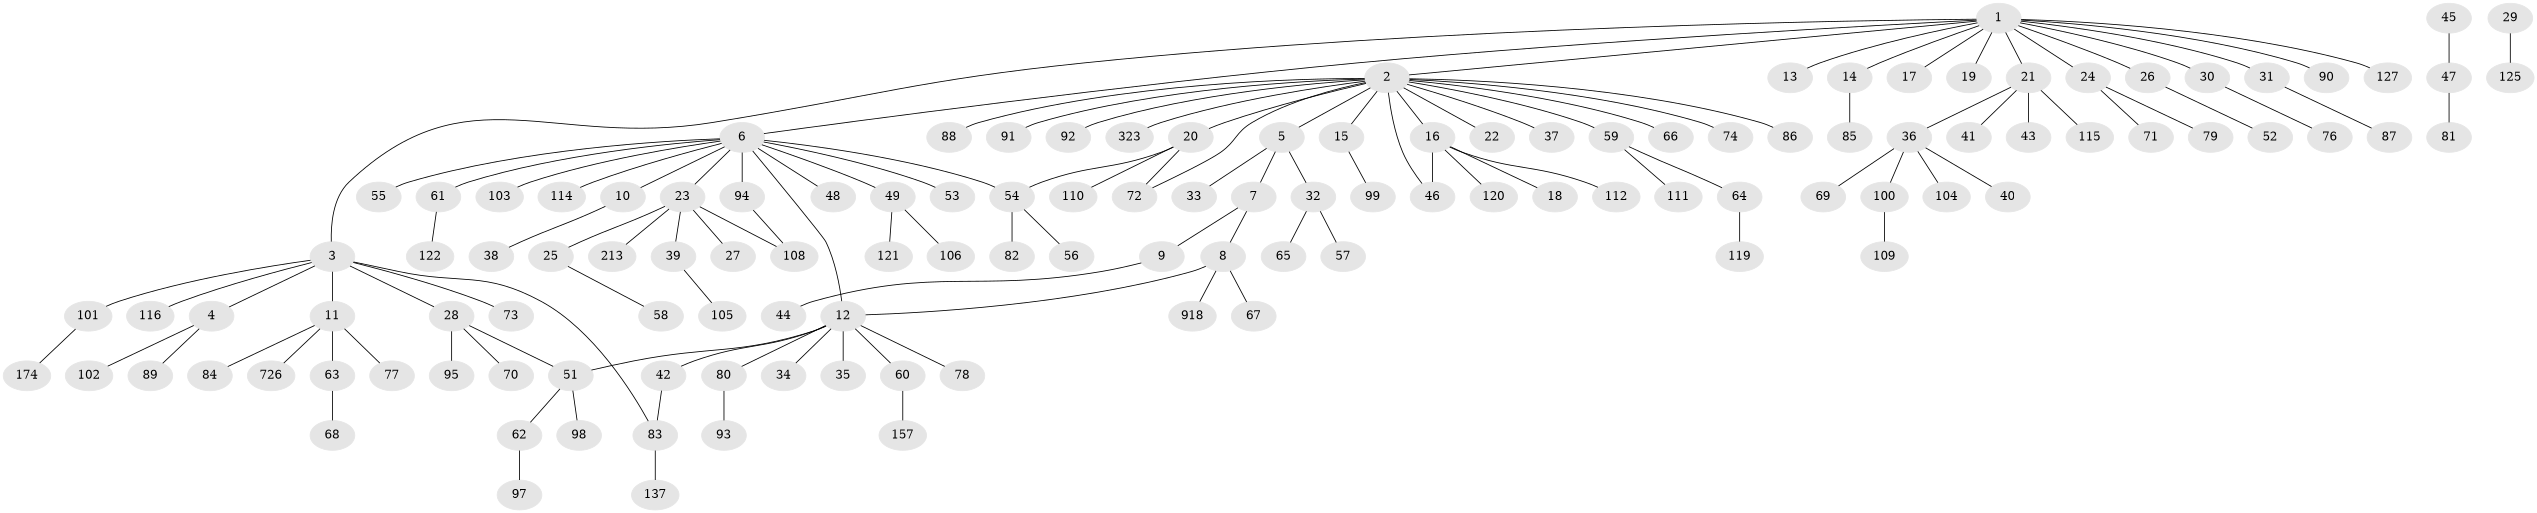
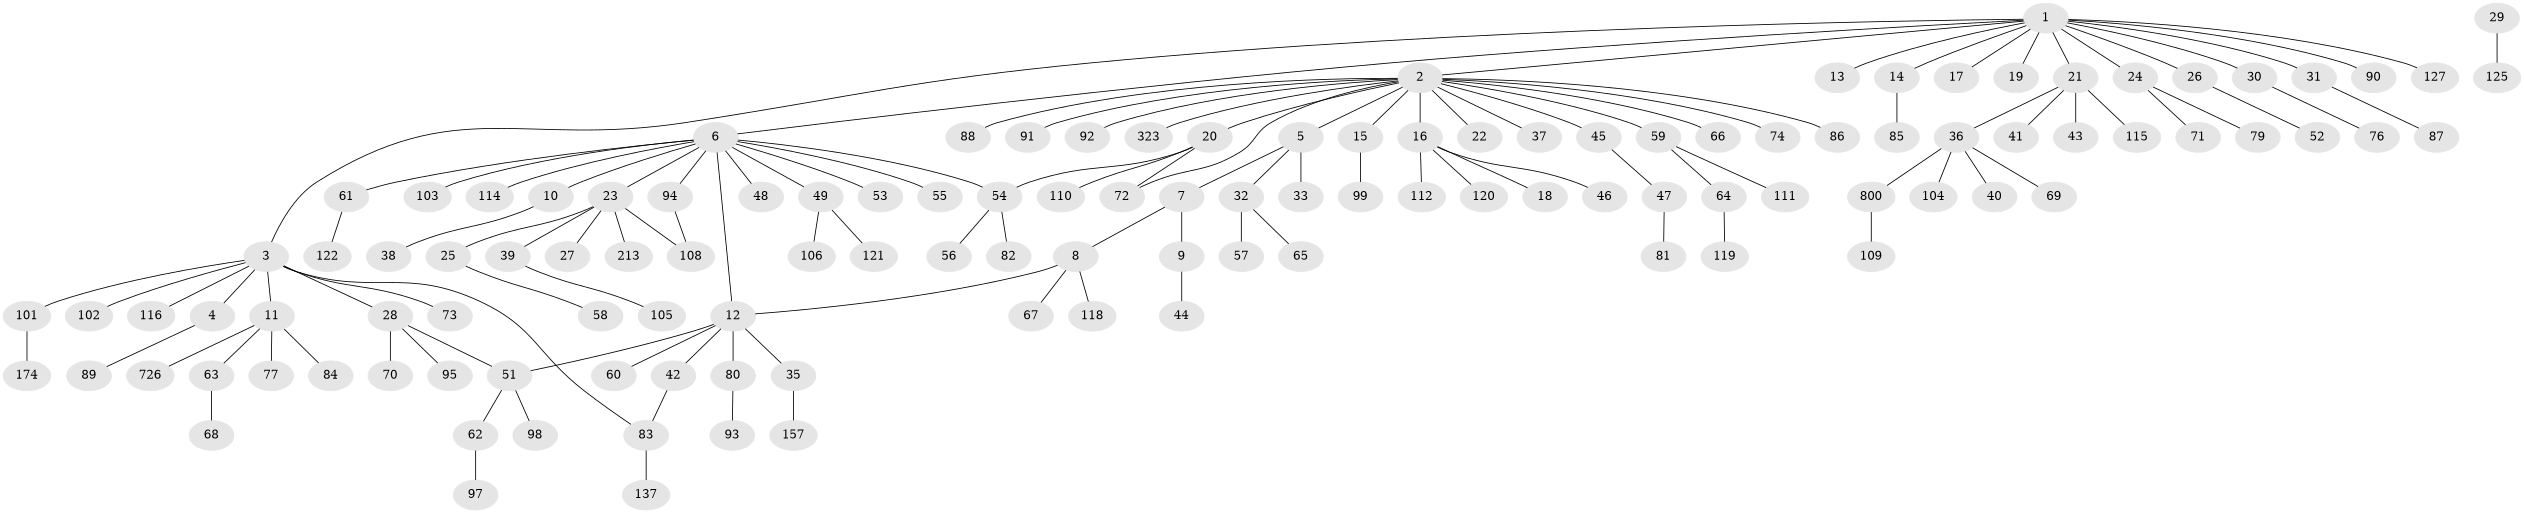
(1398, 141) -> (1512, 103)
(1885, 197) -> (1871, 197)
(1192, 316) -> (1092, 316)
(151, 346) -> (176, 282)
(784, 376) -> none
(962, 376) -> none
(903, 406) -> (794, 406)
